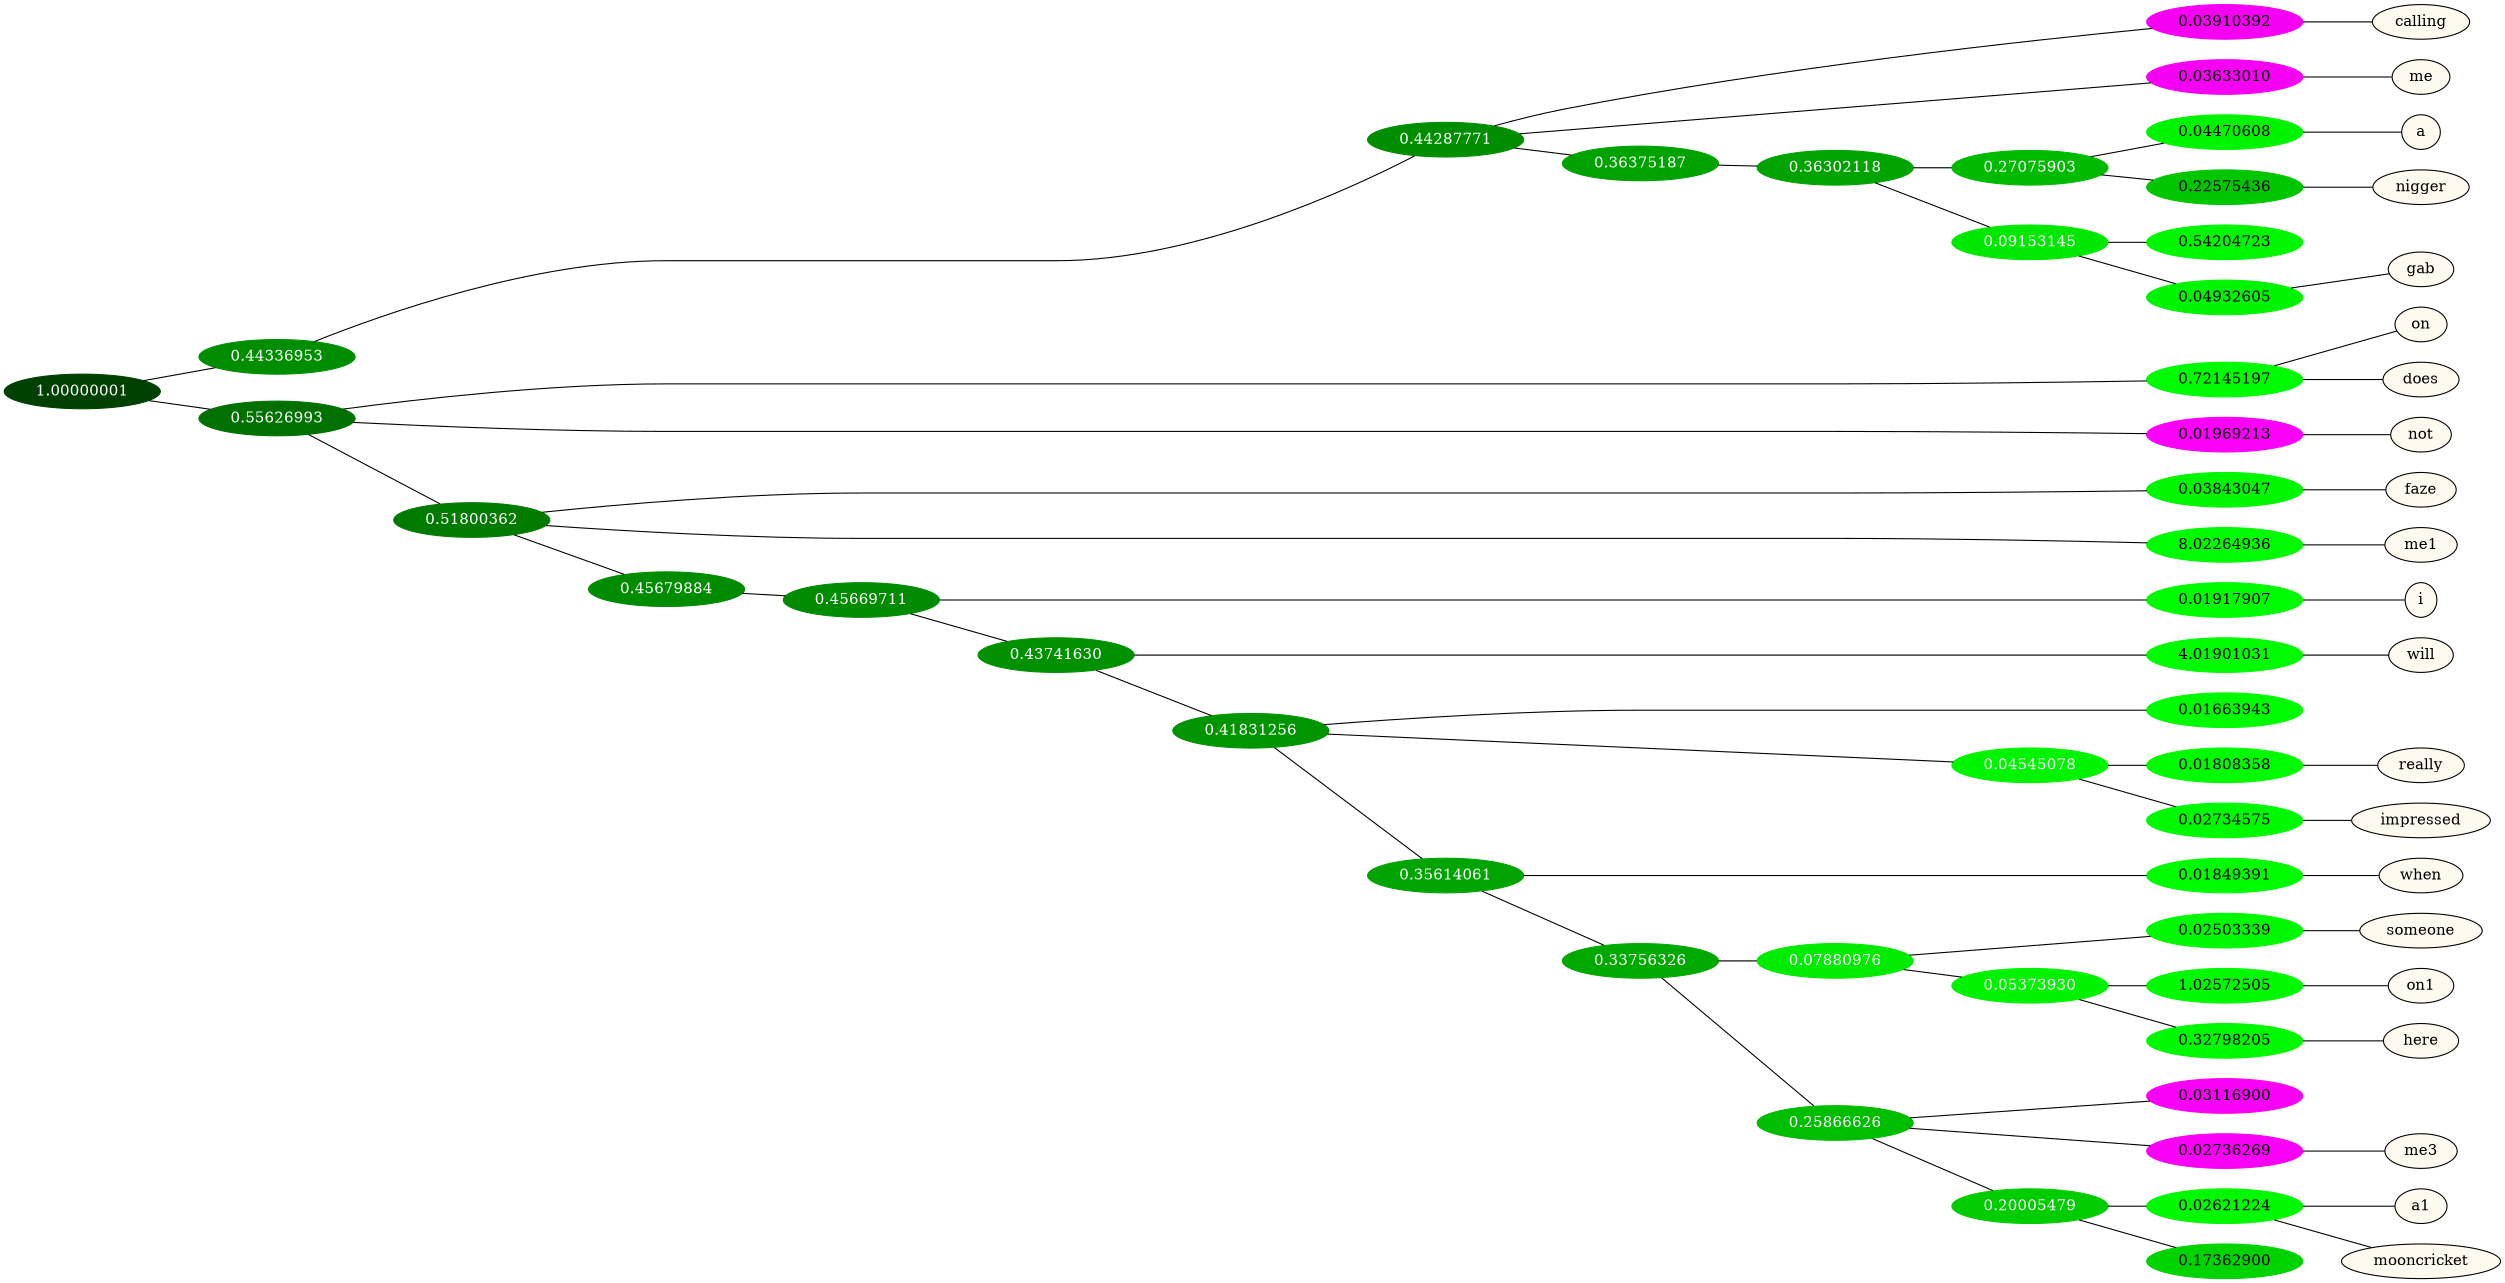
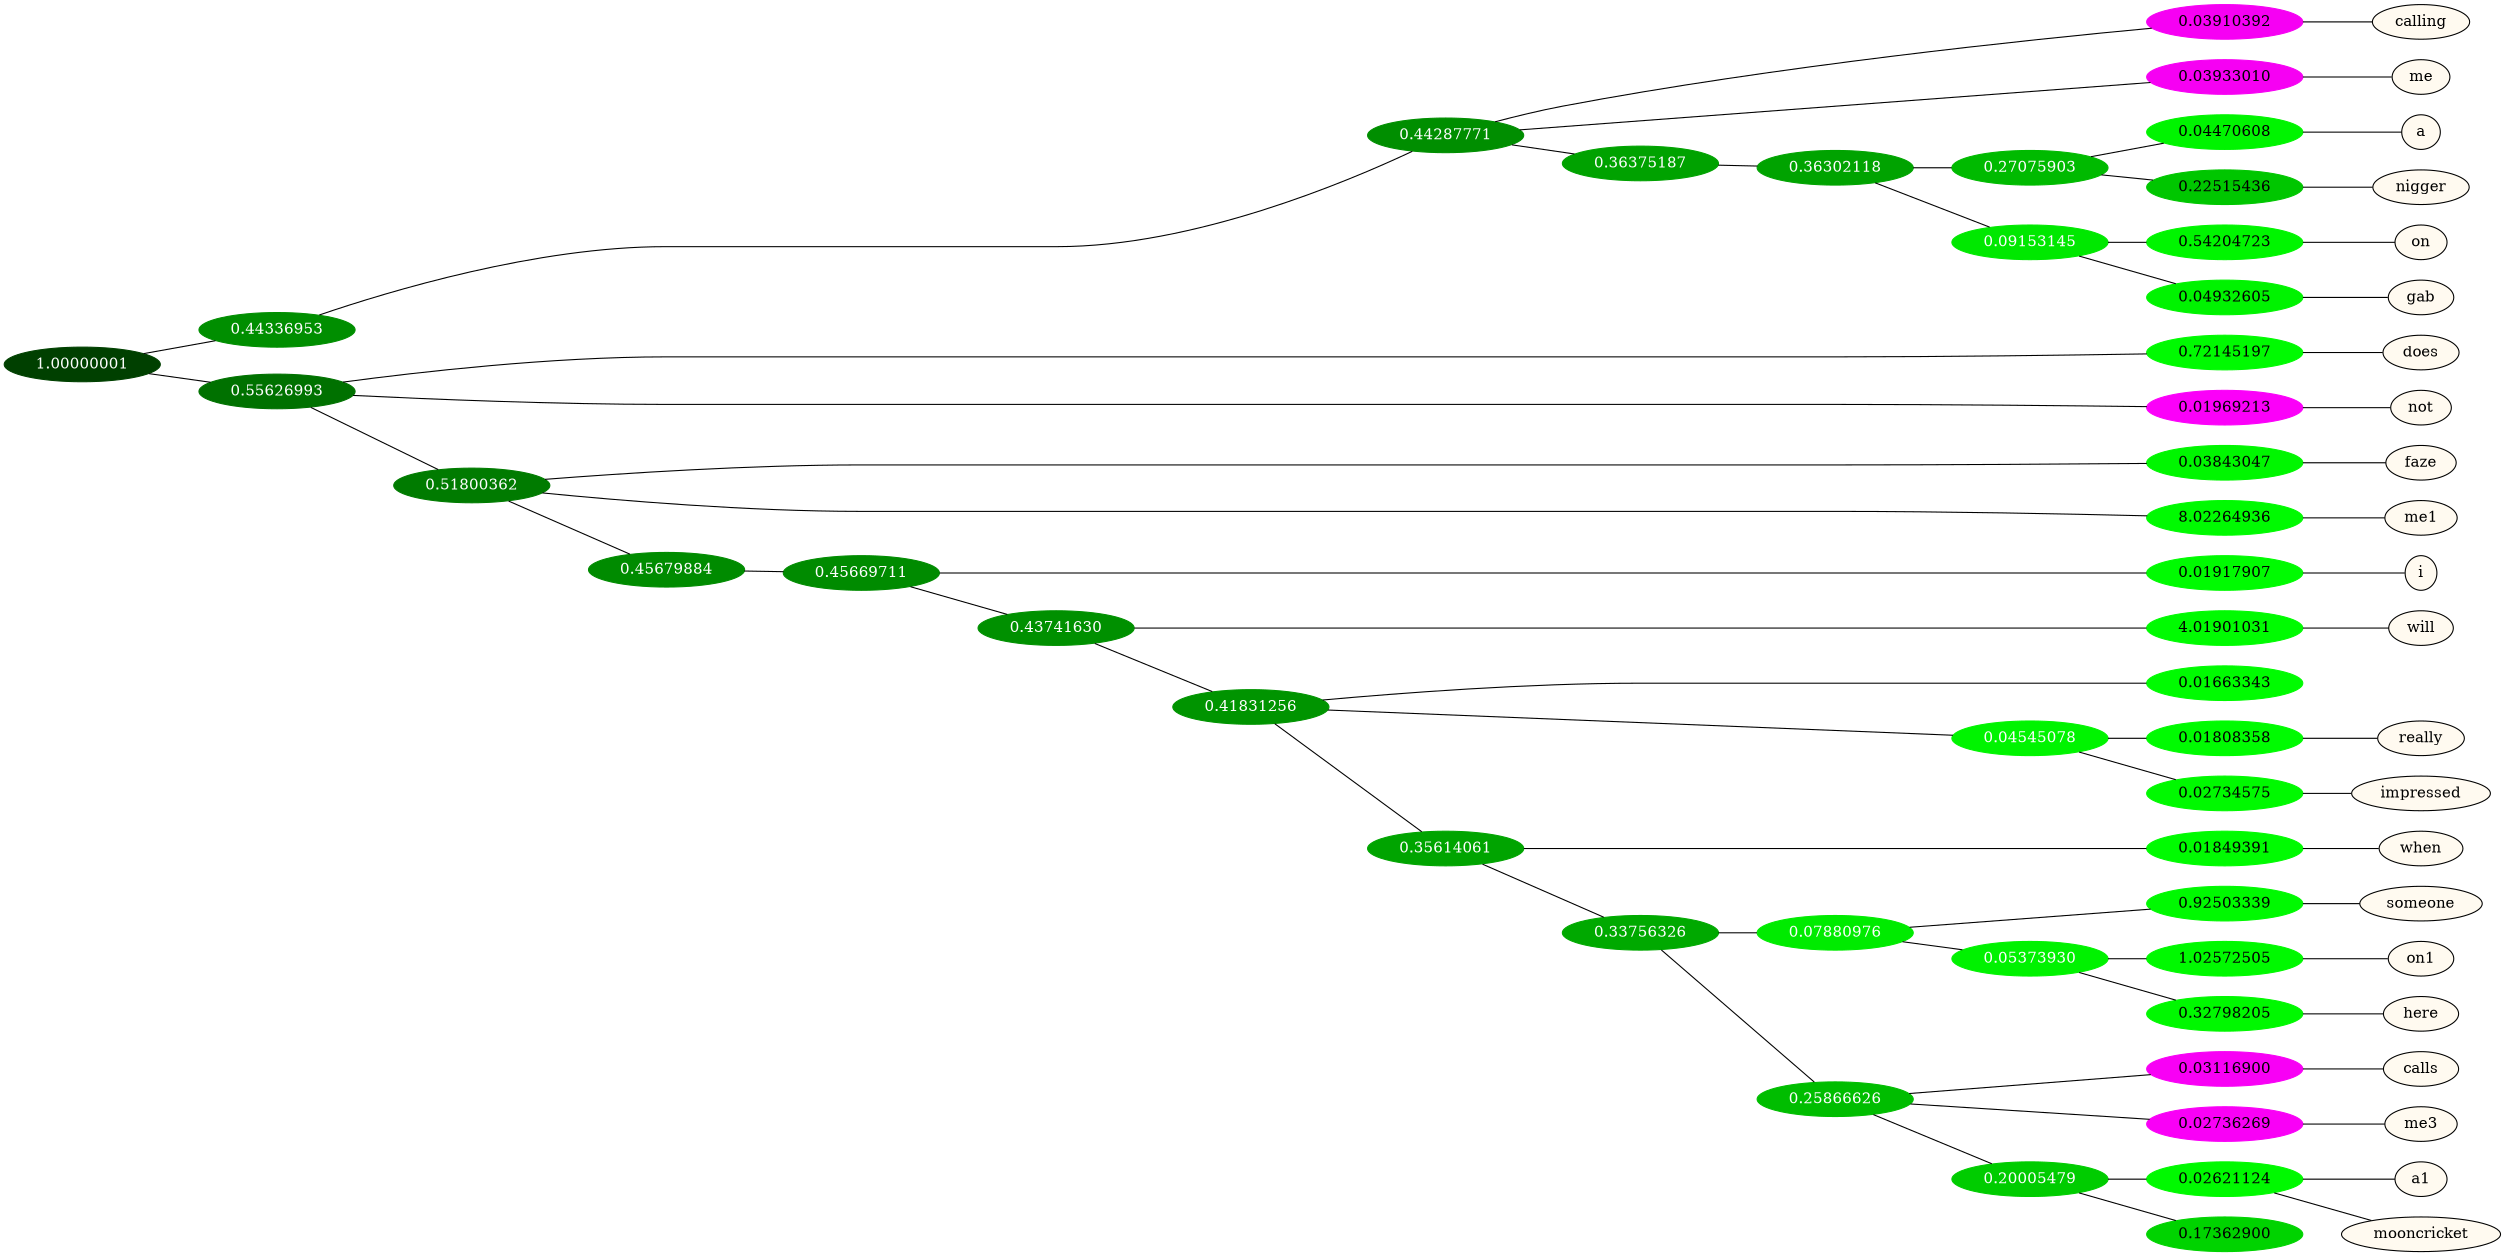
(2225, 77) -> (2225, 77)
(2225, 187) -> (2225, 187)
(2335, 348) -> (2349, 242)
(2225, 710) -> (2225, 683)
(2225, 931) -> (2225, 904)
none -> (2421, 1069)
(2225, 1206) -> (2225, 1179)
